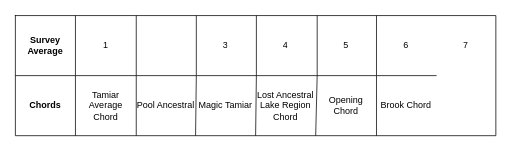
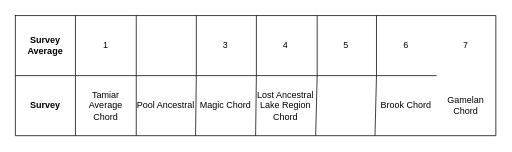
(45, 105) -> (45, 105)
(225, 105) -> (225, 105)
(346, 105) -> none
none -> (465, 105)
